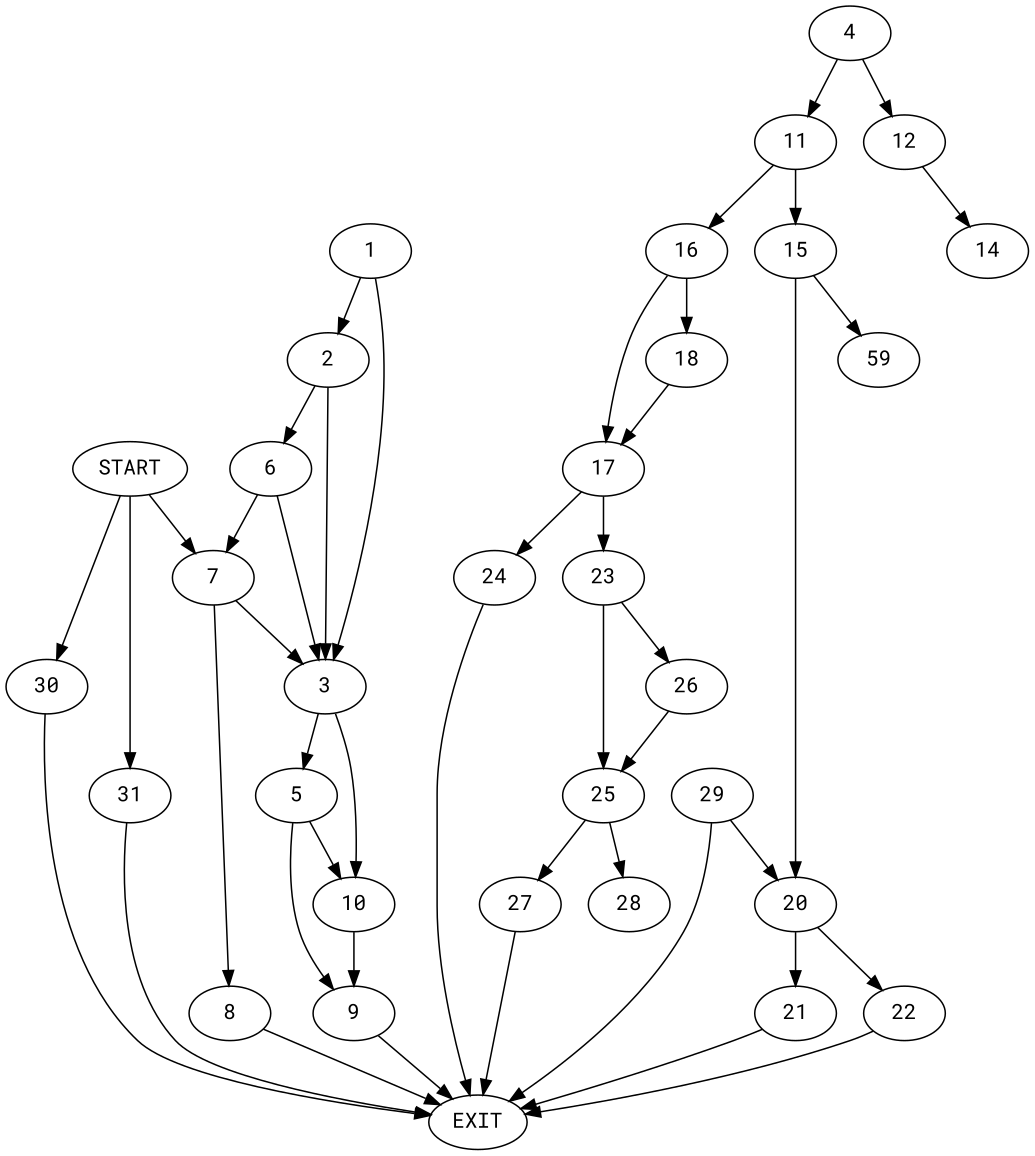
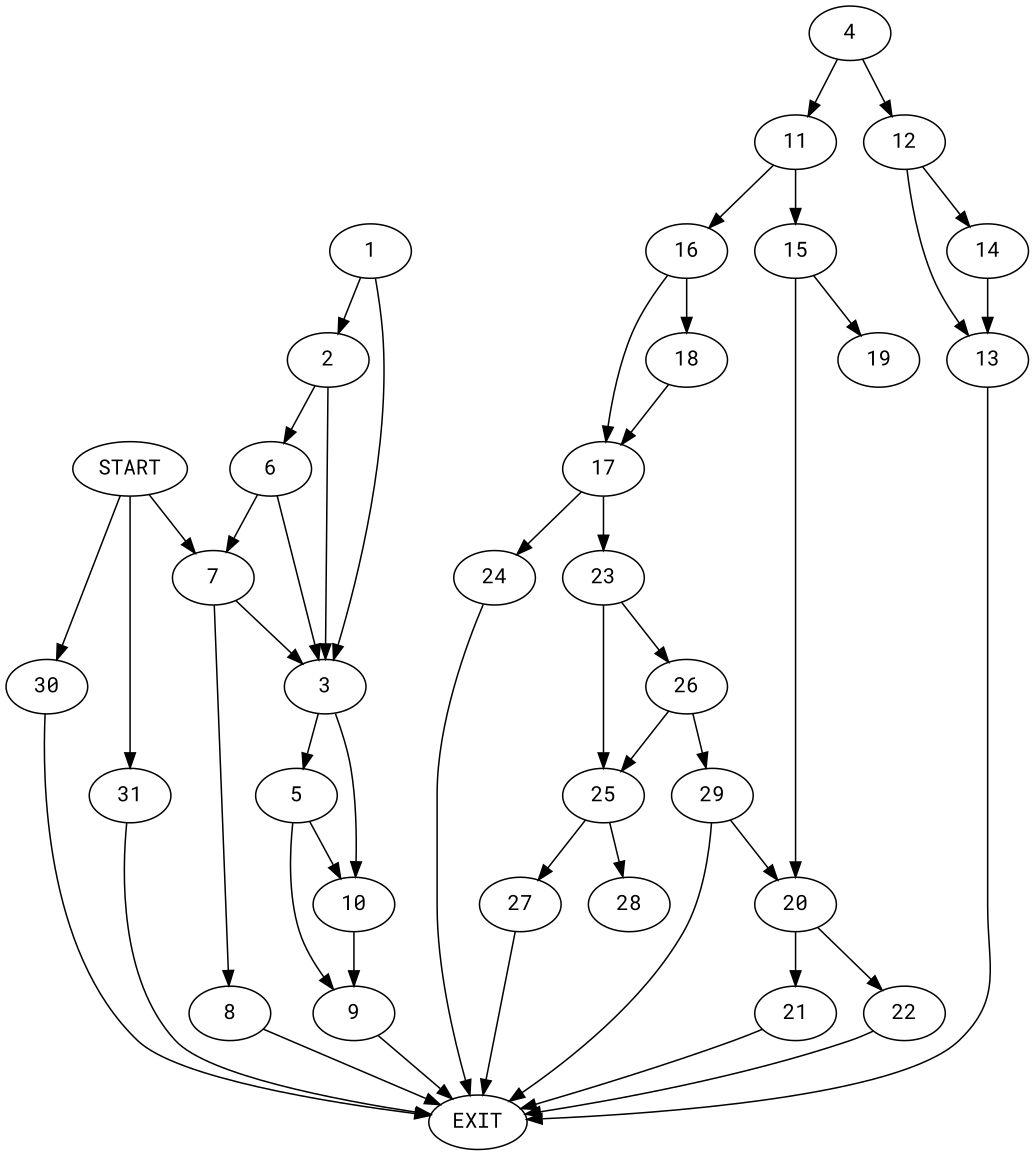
(879, 360) -> (879, 360)
none -> (988, 360)
none -> (698, 733)
